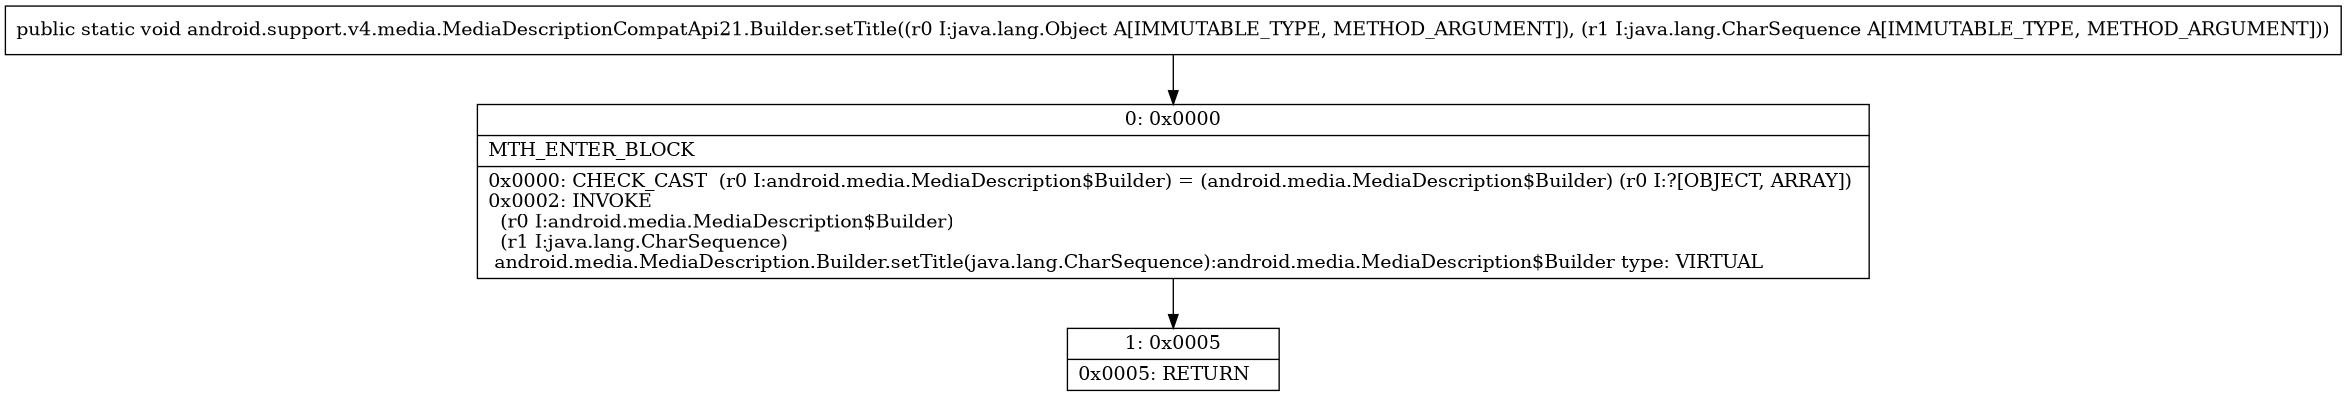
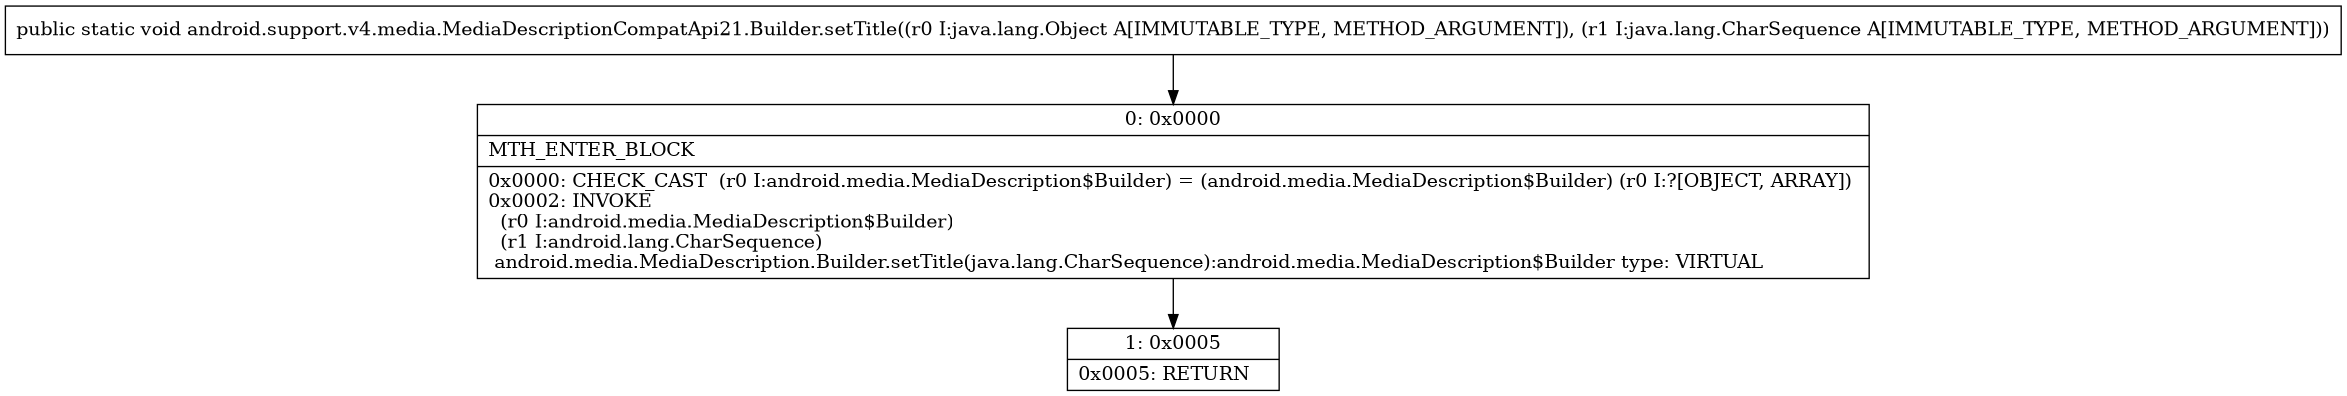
(639, 242) -> (655, 242)
